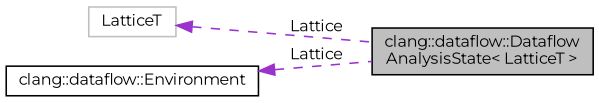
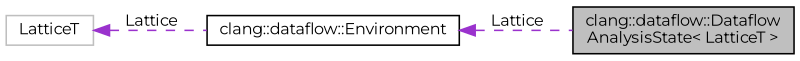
(282, 34) -> (158, 30)
